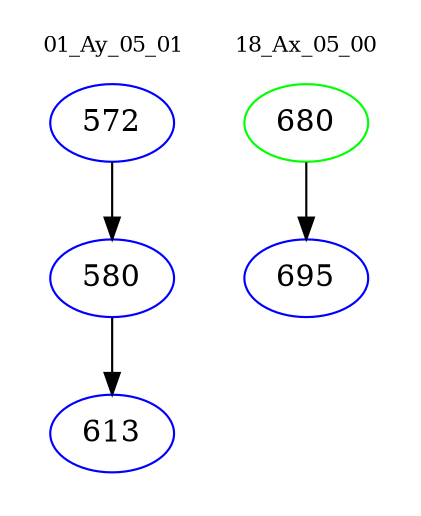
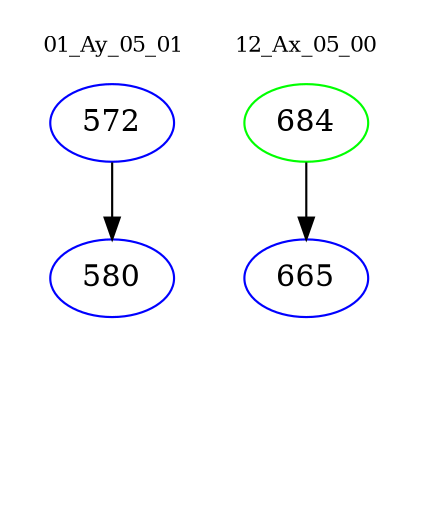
(306, 46) -> (306, 46)
(306, 123) -> (306, 123)
(306, 278) -> (306, 278)
(112, 434) -> none
